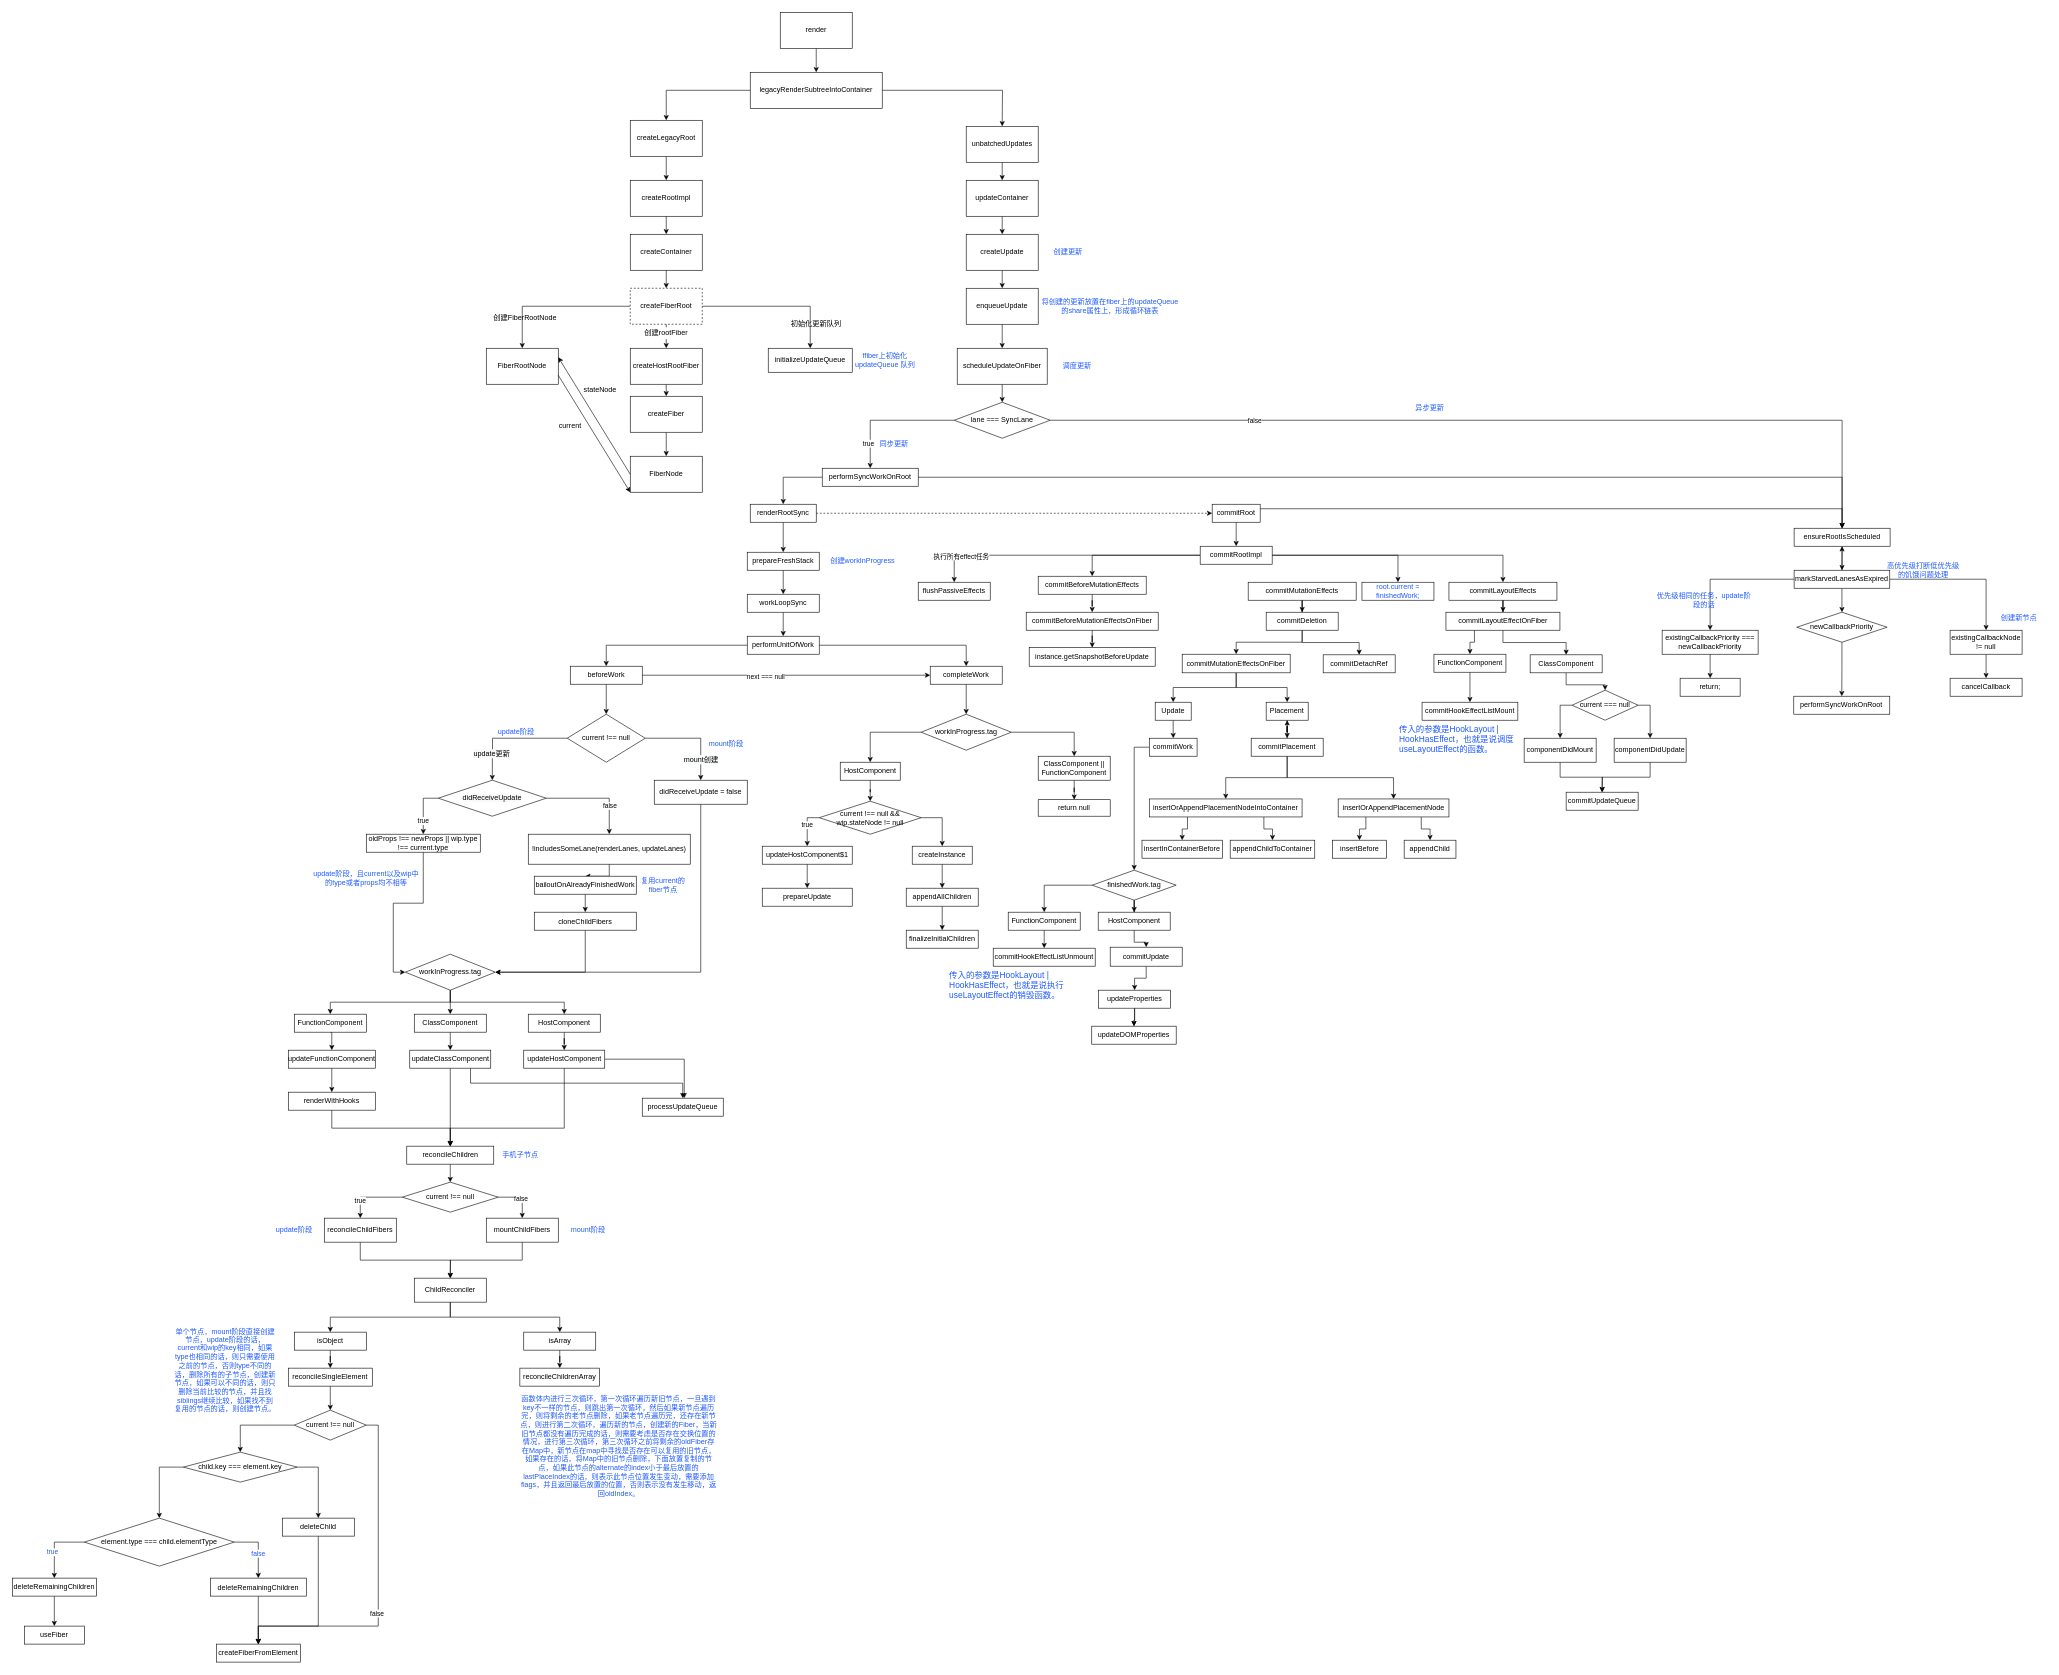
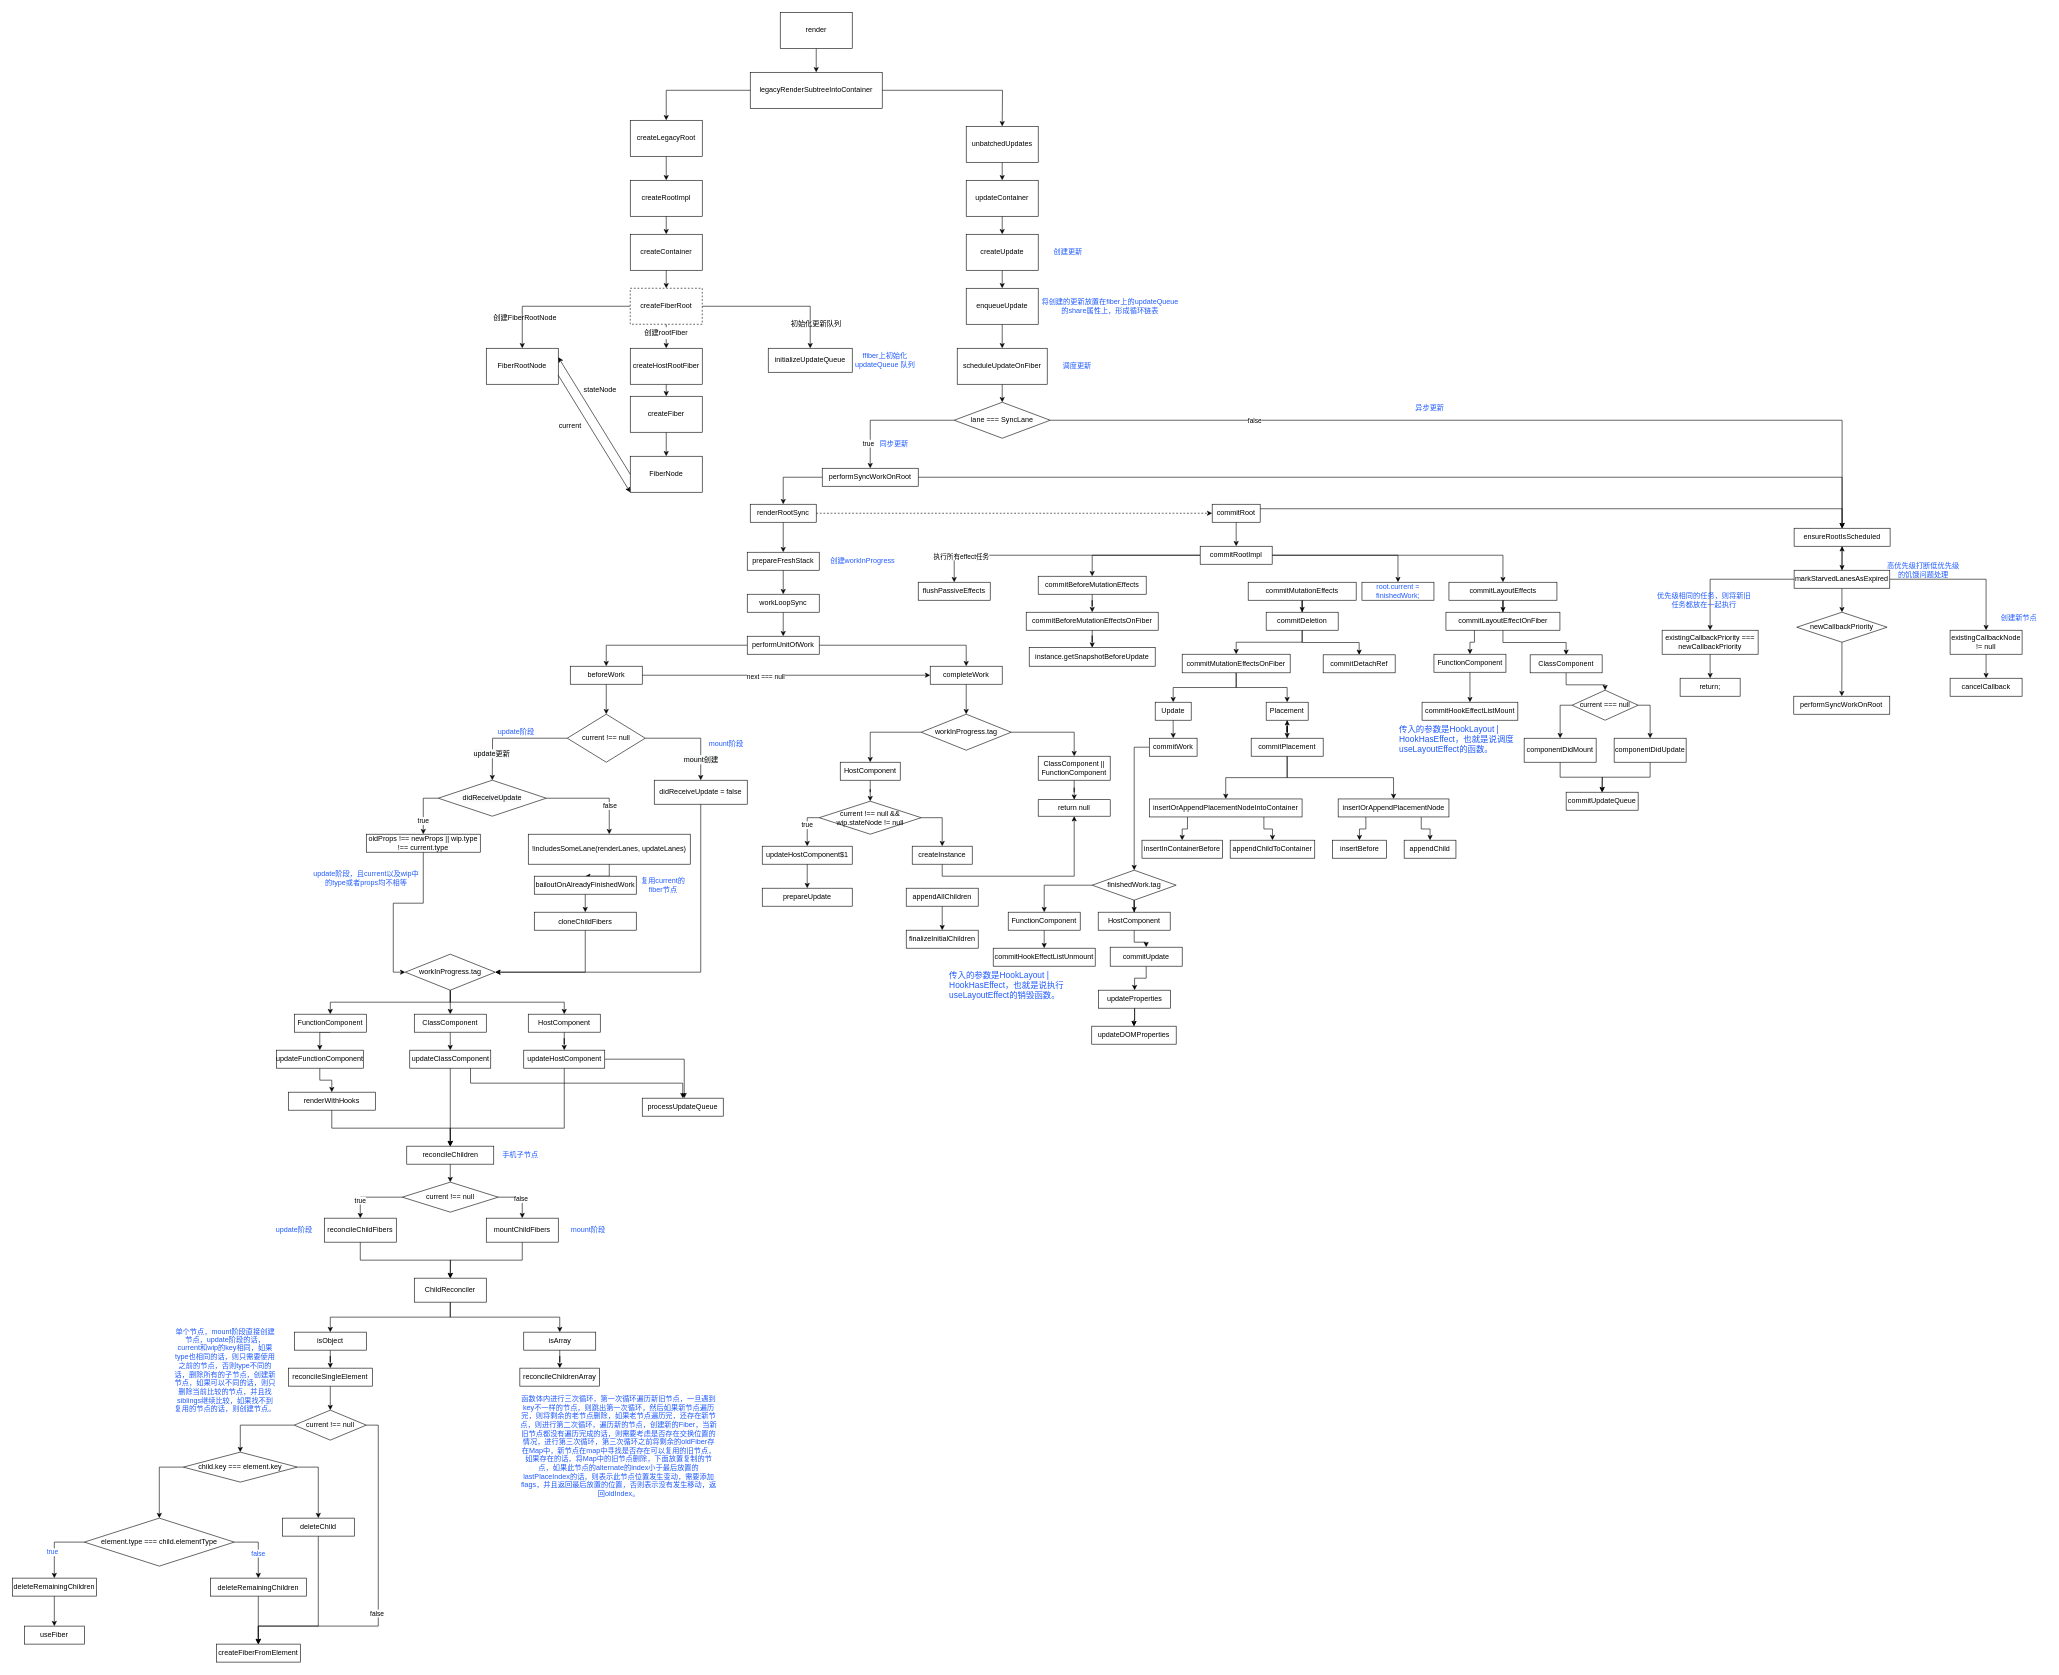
(1704, 600) -> (1704, 600)
(942, 882) -> (1074, 821)
(332, 1059) -> (320, 1059)
